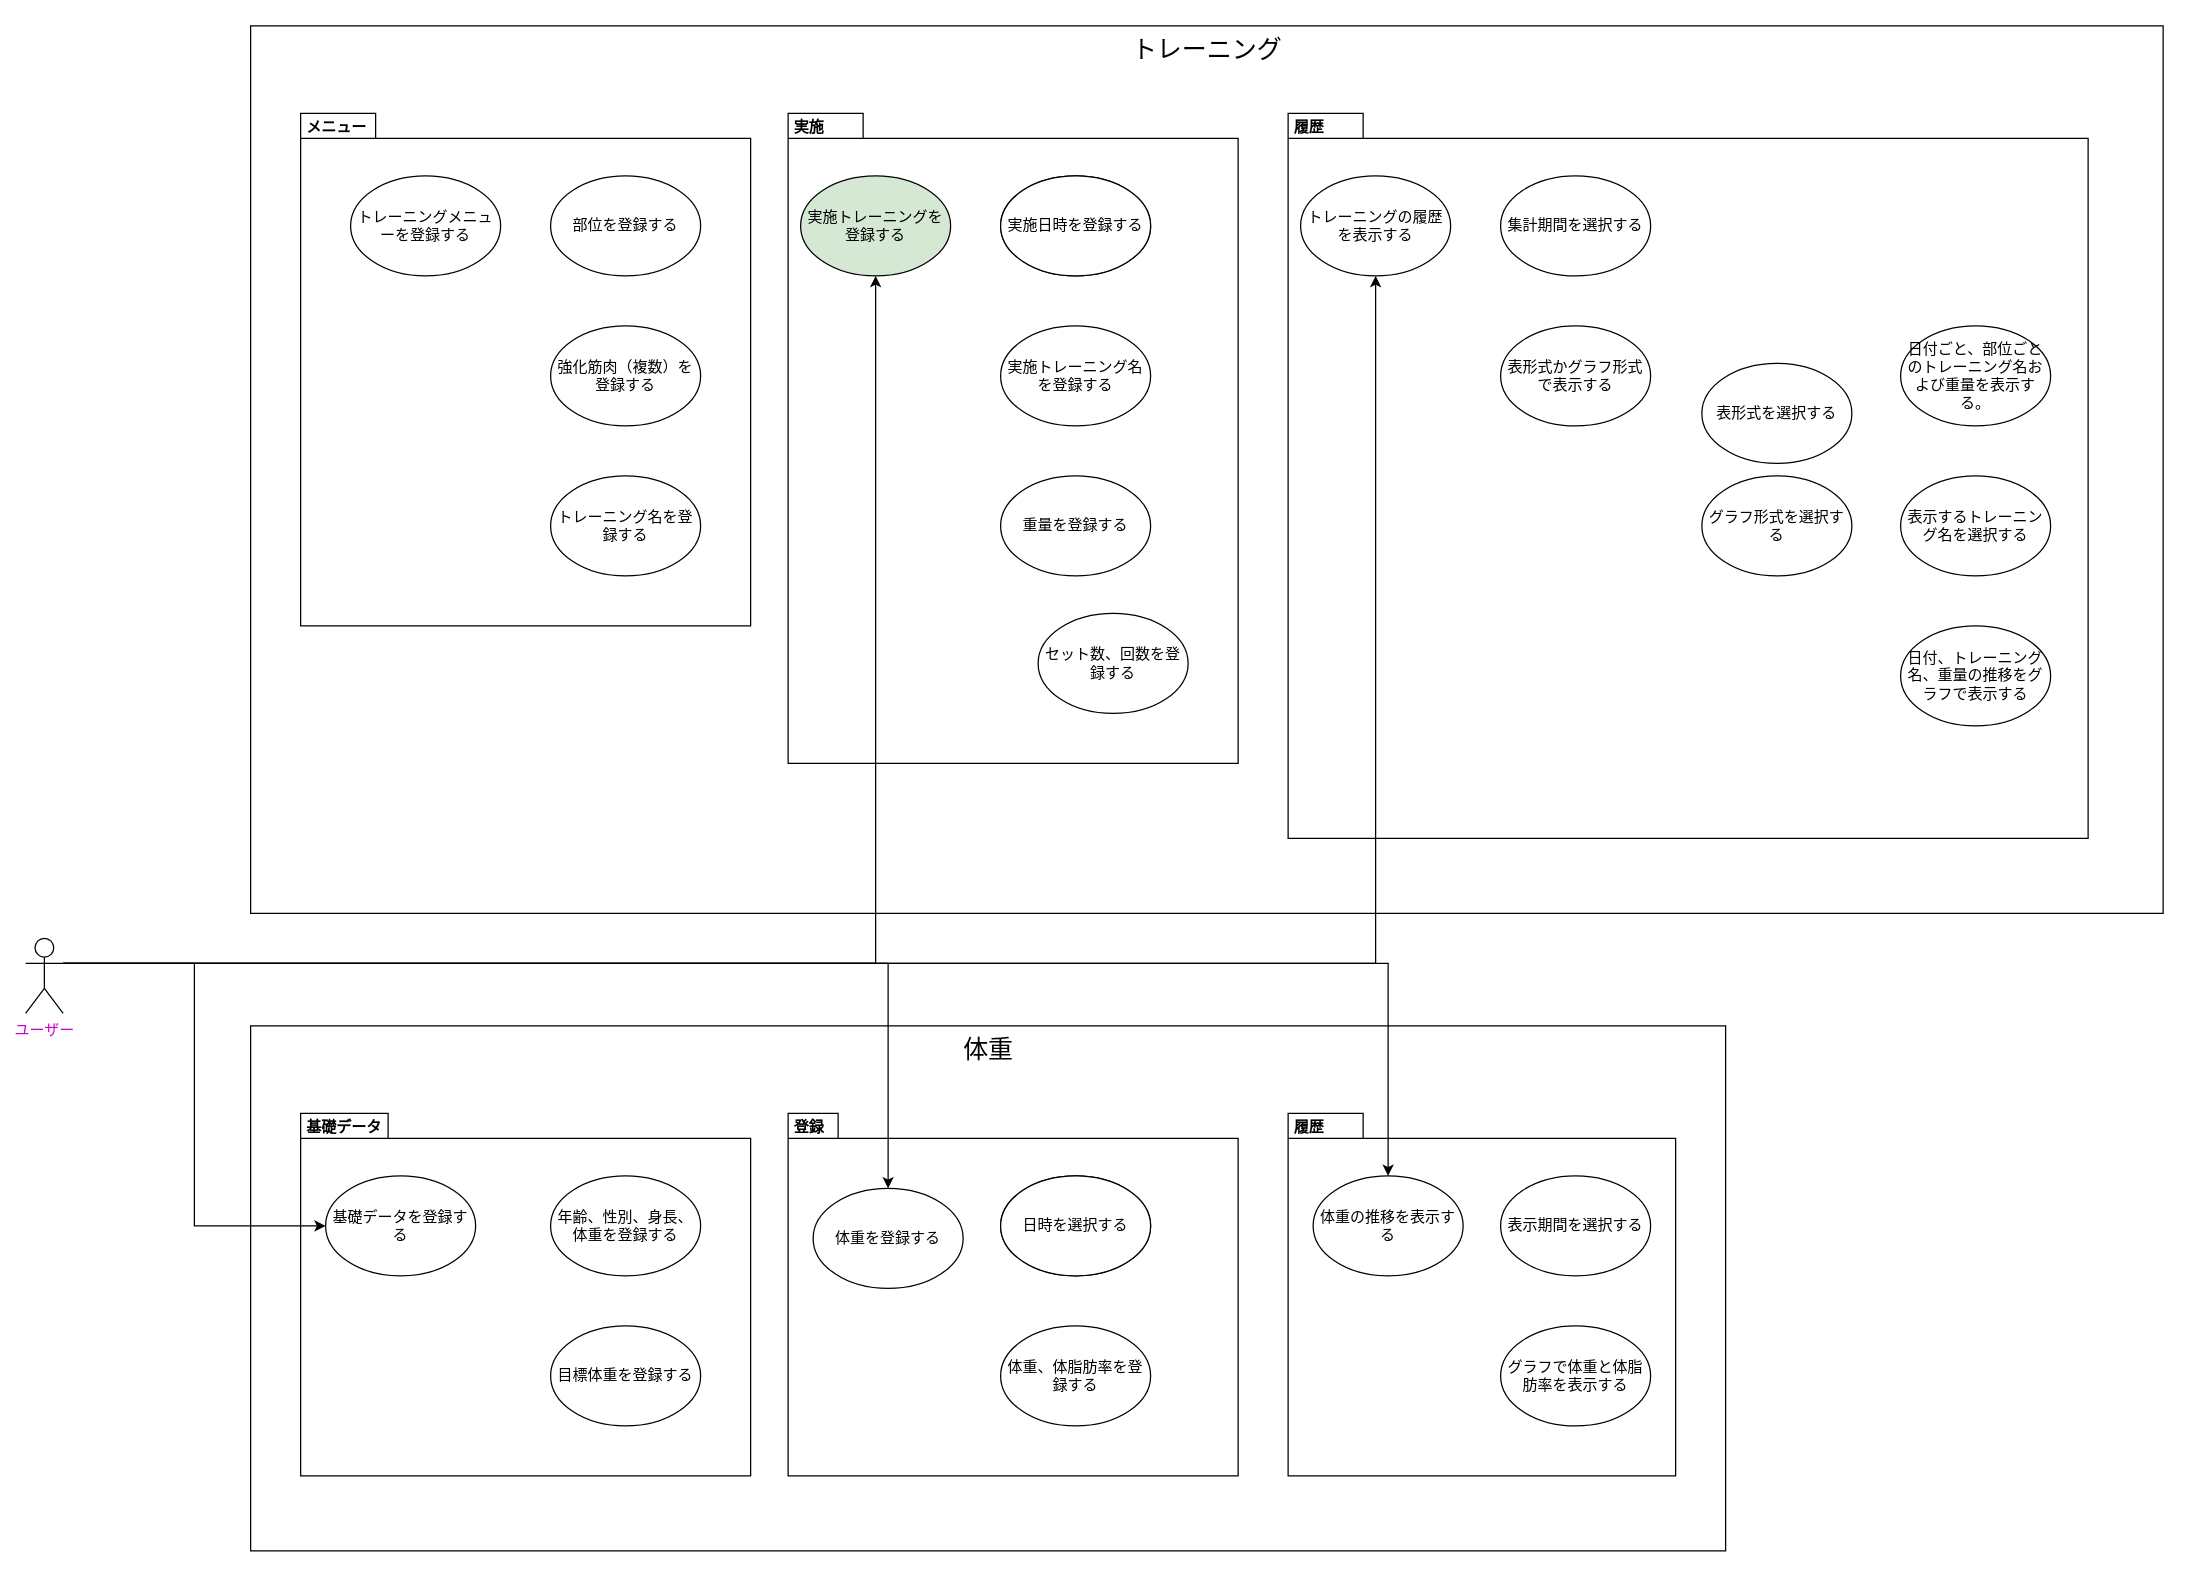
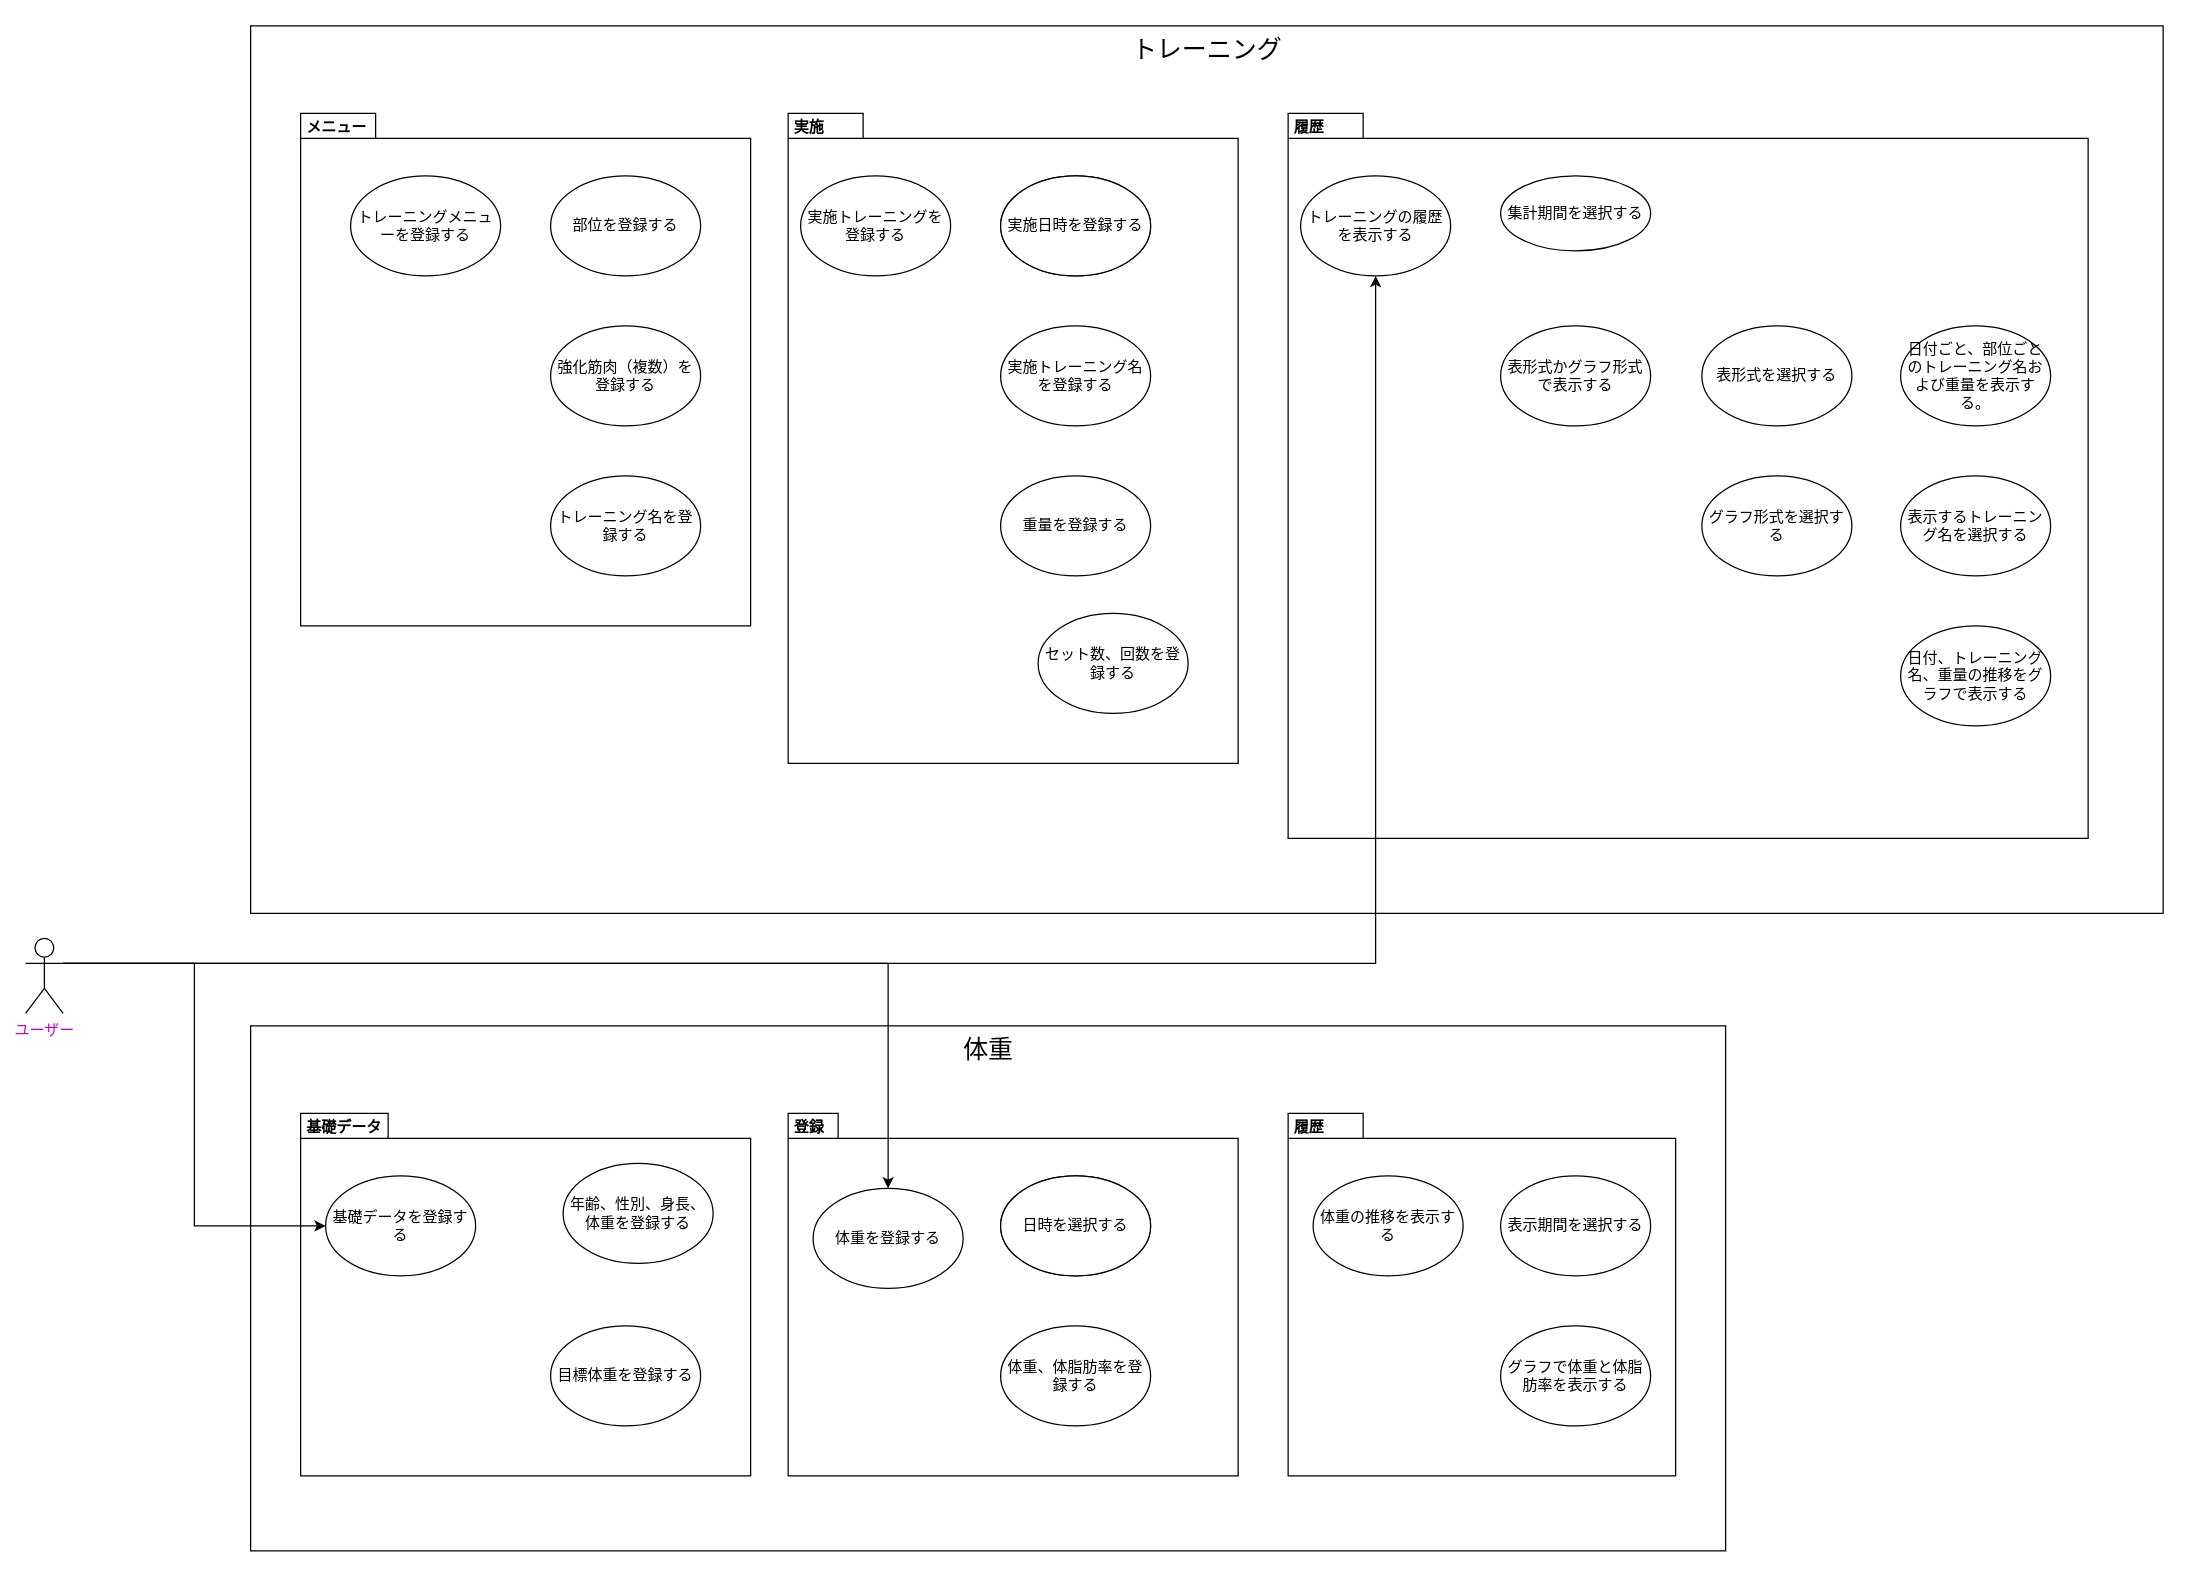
(876, 226) -> (876, 226)
(1576, 226) -> (1576, 213)
(1777, 413) -> (1777, 376)
(876, 623) -> none
(1388, 1059) -> none
(626, 1226) -> (638, 1213)
